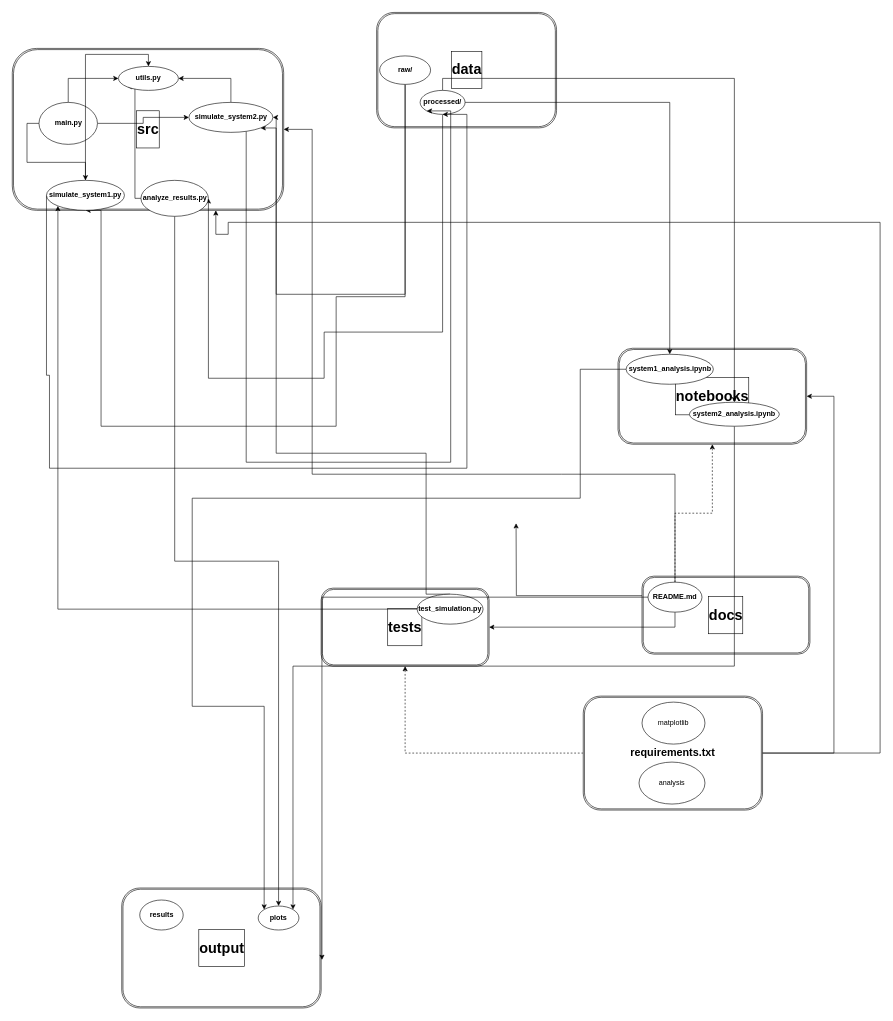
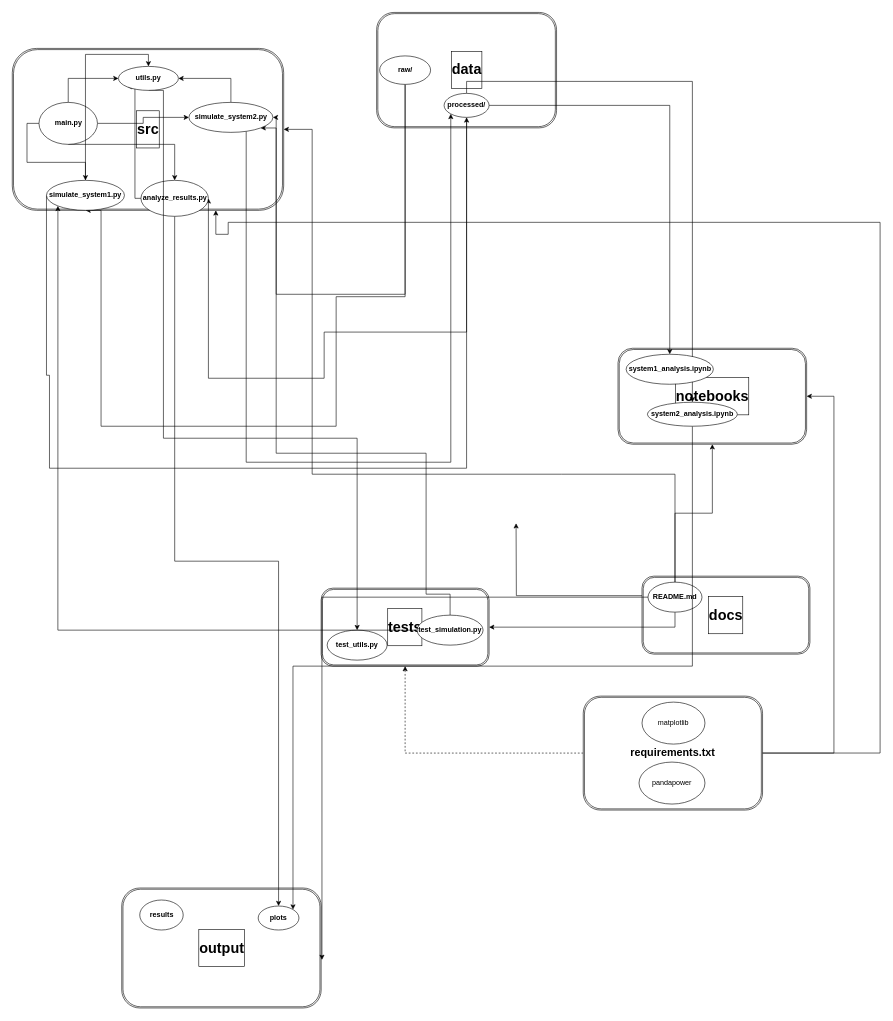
(443, 102) -> (467, 105)
none -> (126, 144)
none -> (164, 261)
(735, 414) -> (693, 414)
(713, 498) -> (713, 498)
(192, 607) -> none
(450, 609) -> (450, 630)
none -> (357, 645)
(672, 783) -> (672, 783)
